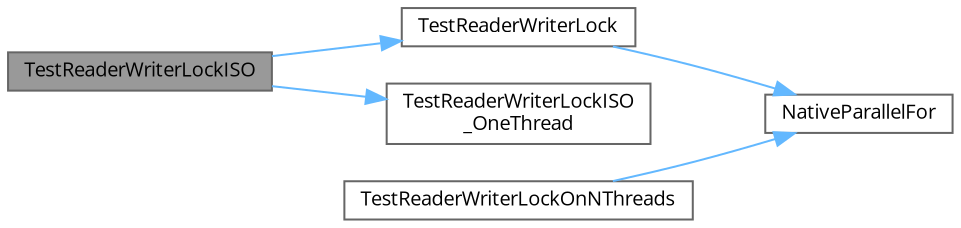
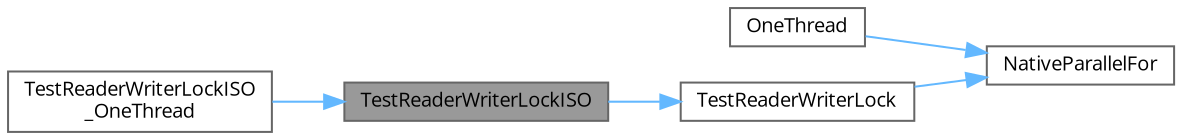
(319, 91) -> (298, 102)
(519, 200) -> (798, 27)
